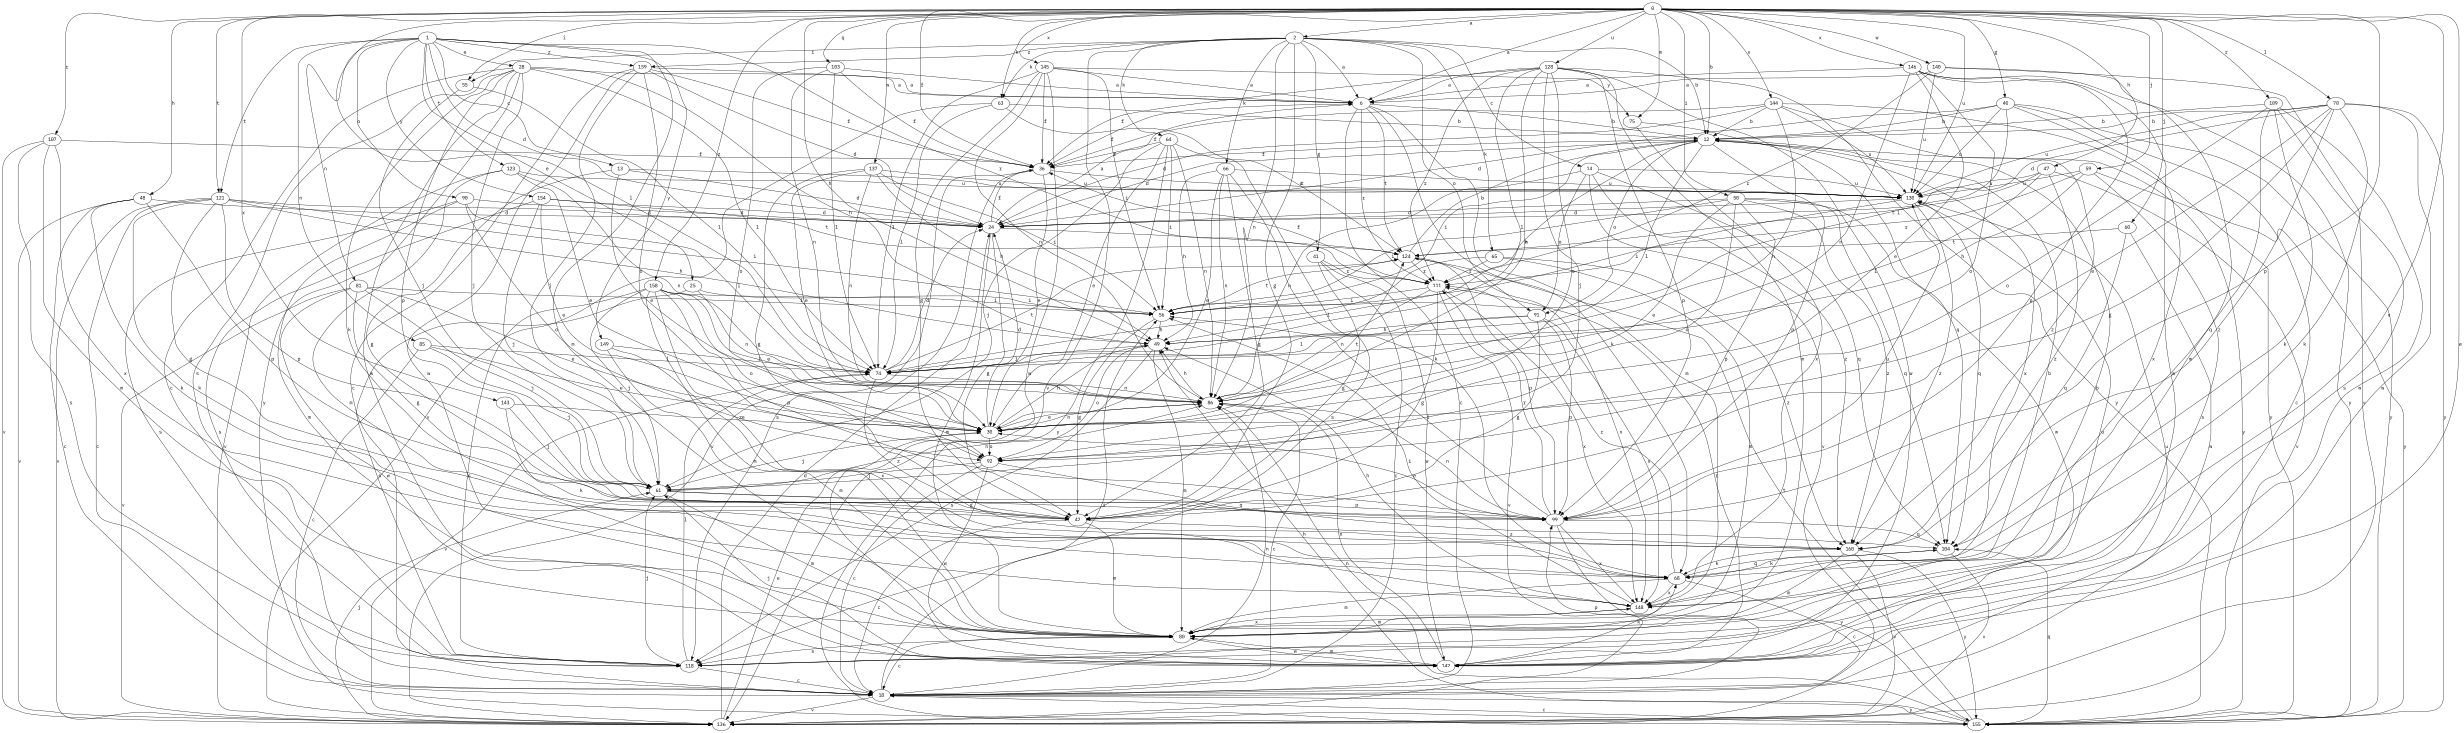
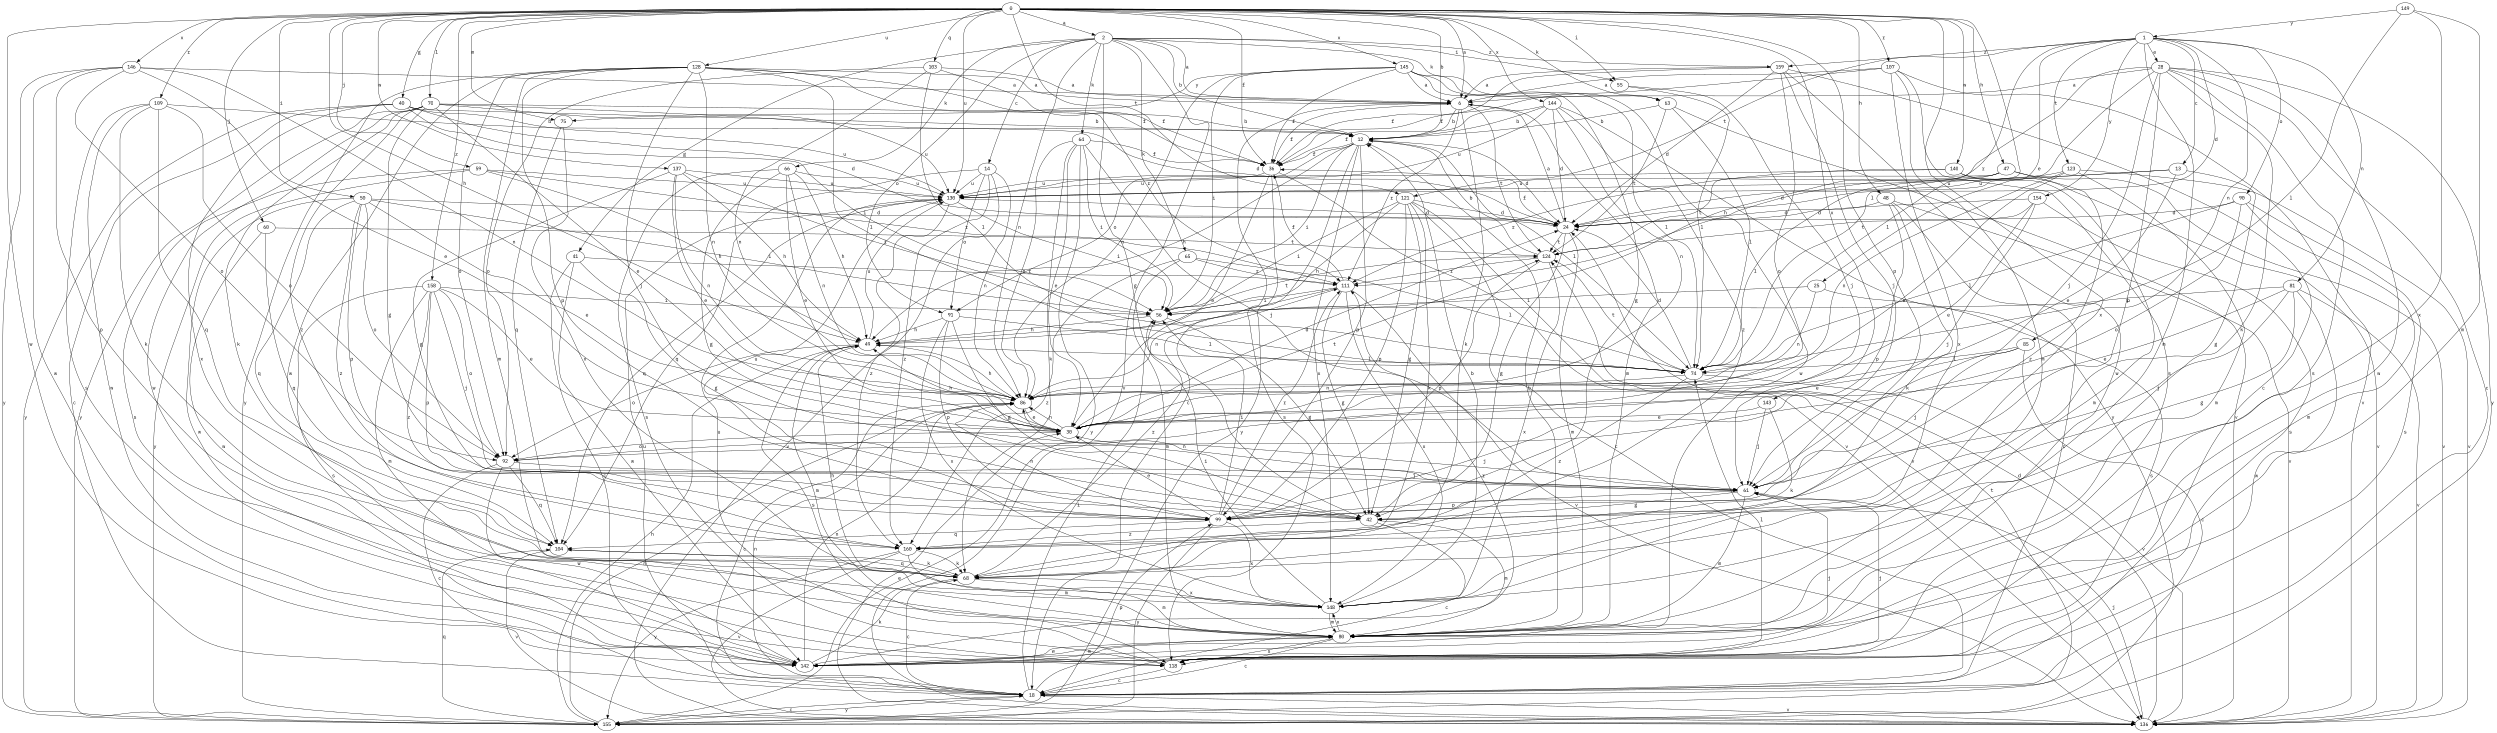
(1652, 84) -> (1676, 75)
(681, 96) -> (2276, 23)
none -> (874, 257)
(1998, 339) -> (336, 512)
